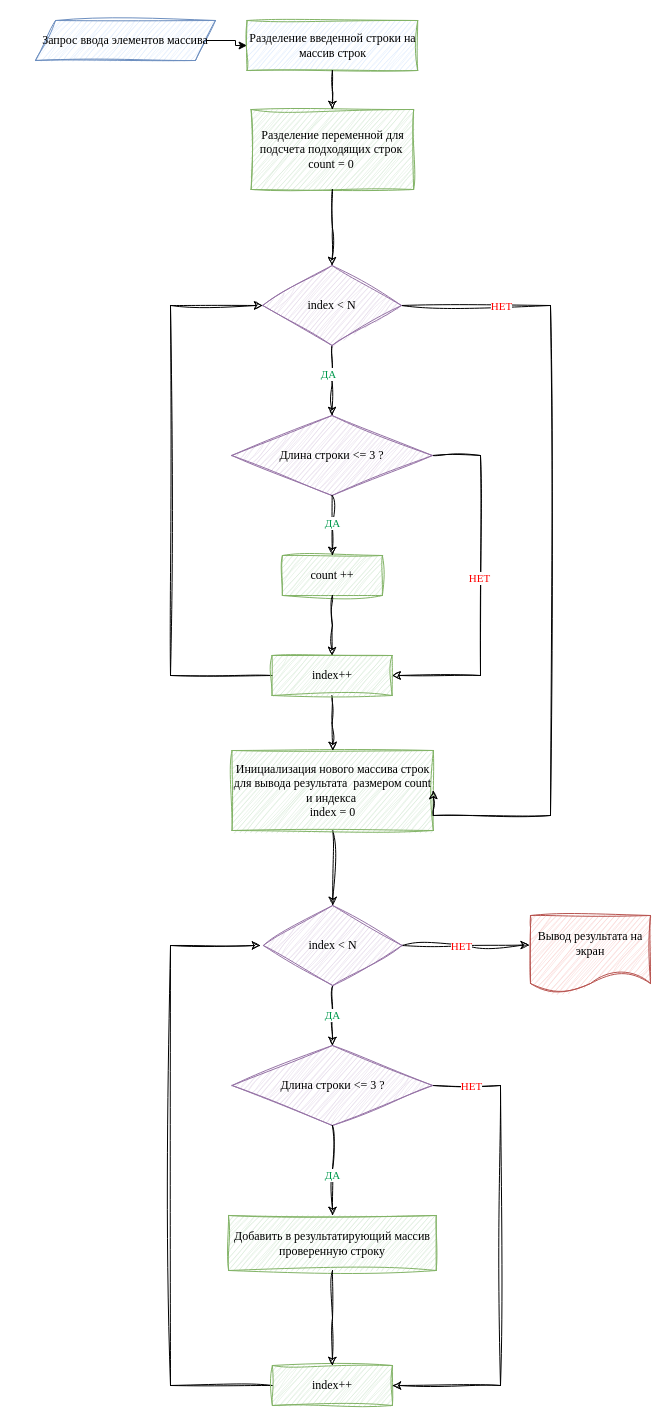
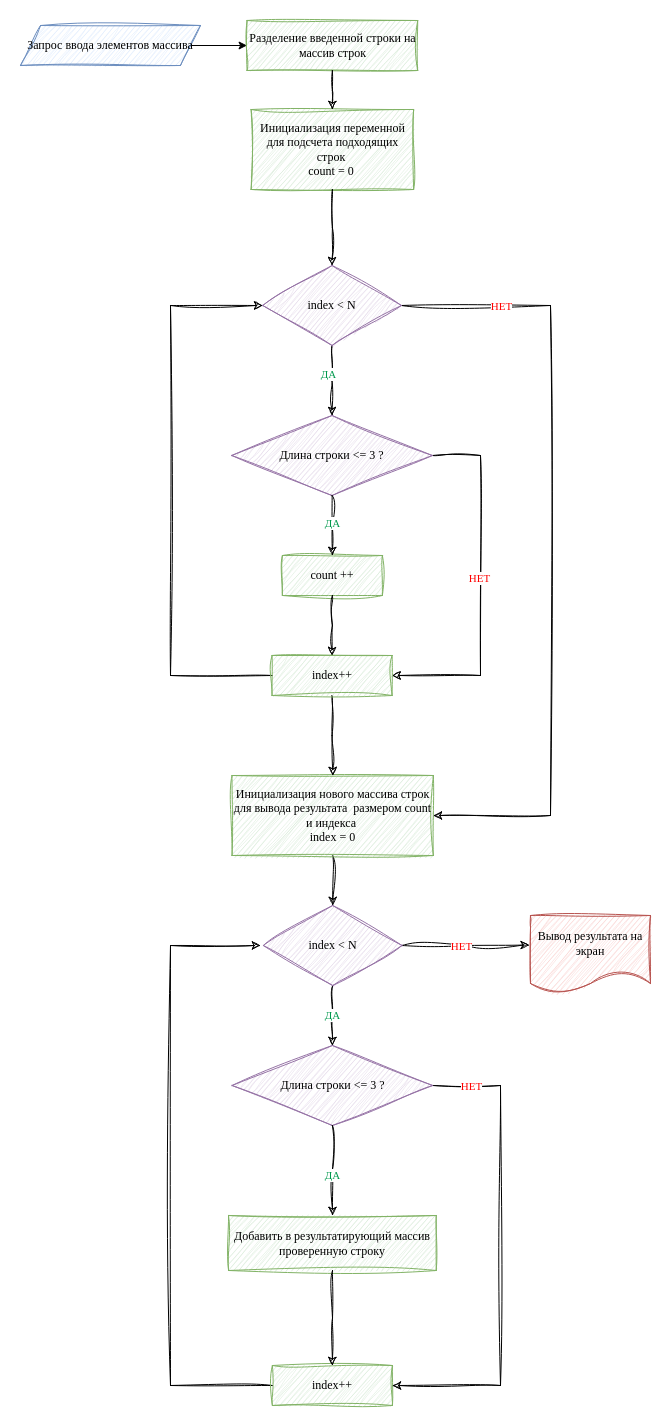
(126, 41) -> (111, 46)
(332, 46) -> (332, 46)
(333, 150) -> (333, 150)
(333, 791) -> (333, 816)
